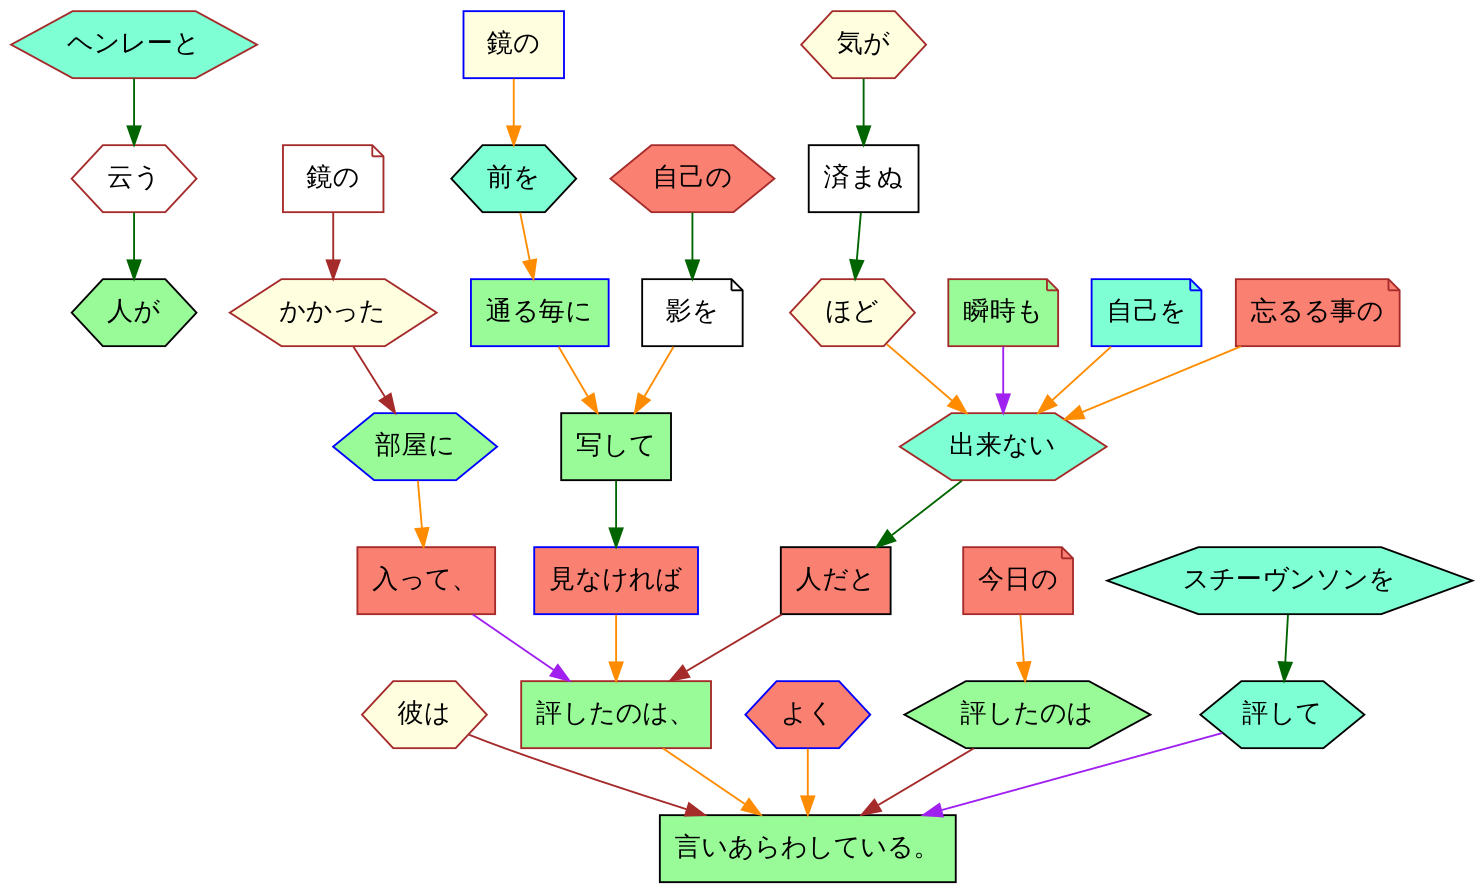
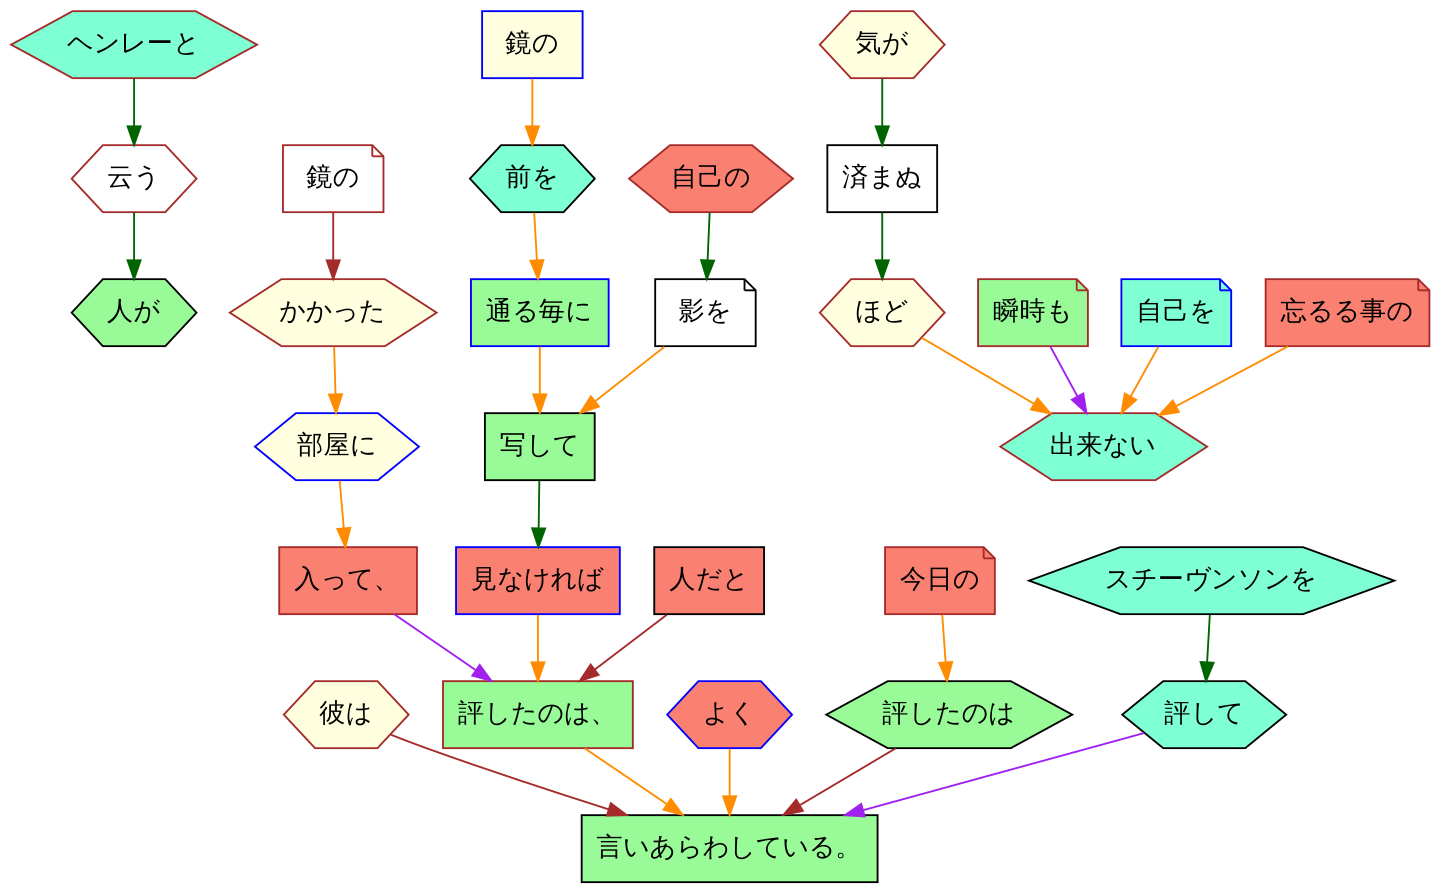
(369, 372) -> (335, 371)
(415, 447) -> (337, 447)
(927, 508) -> none
